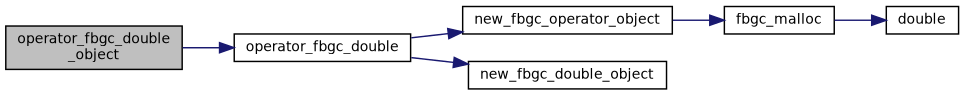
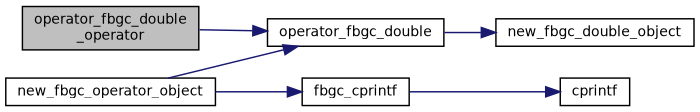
(779, 20) -> (356, 92)
(922, 20) -> (595, 92)
(430, 36) -> (226, 64)
(94, 48) -> (111, 28)
